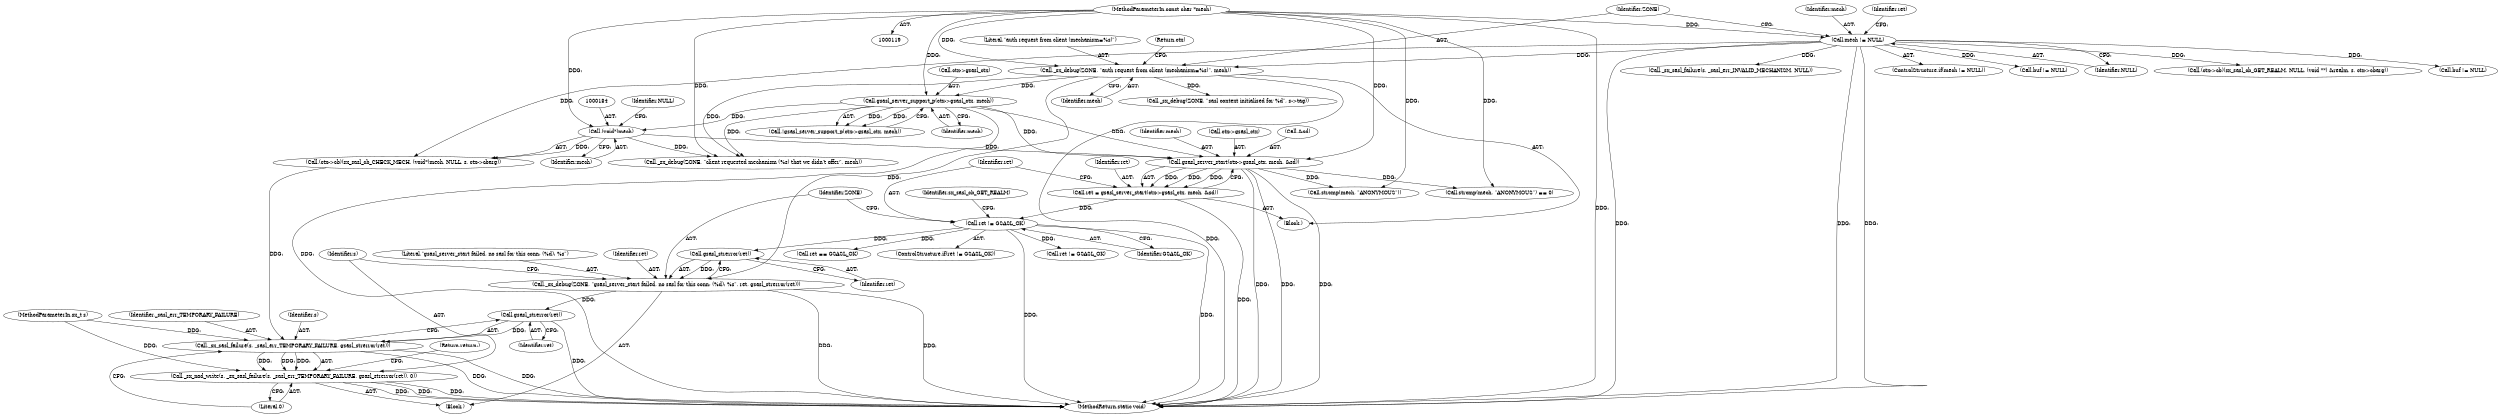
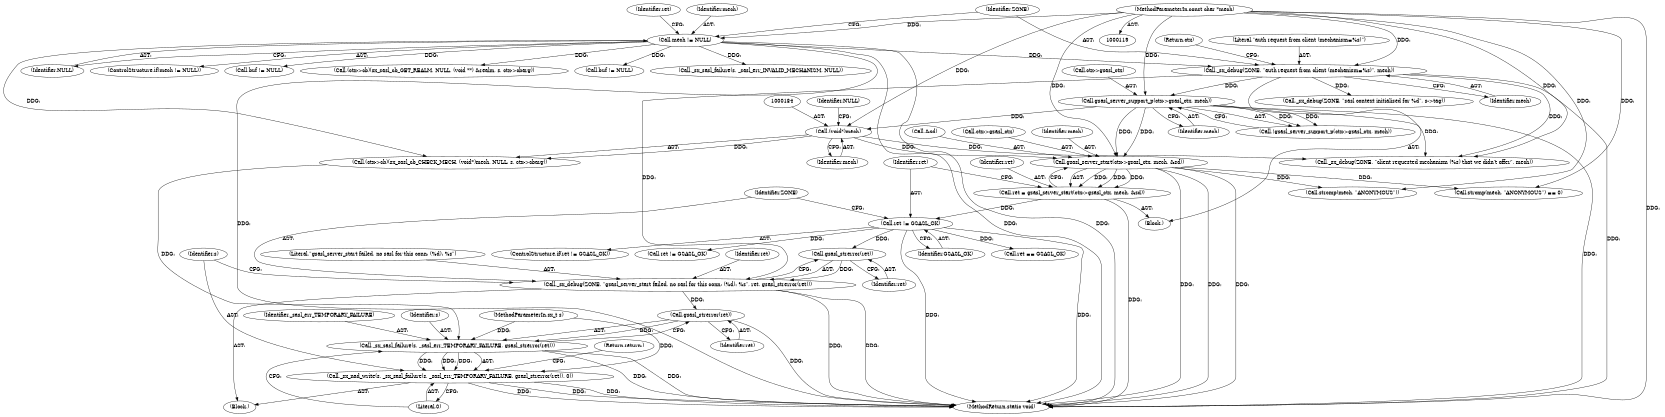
(966, 193) -> none
